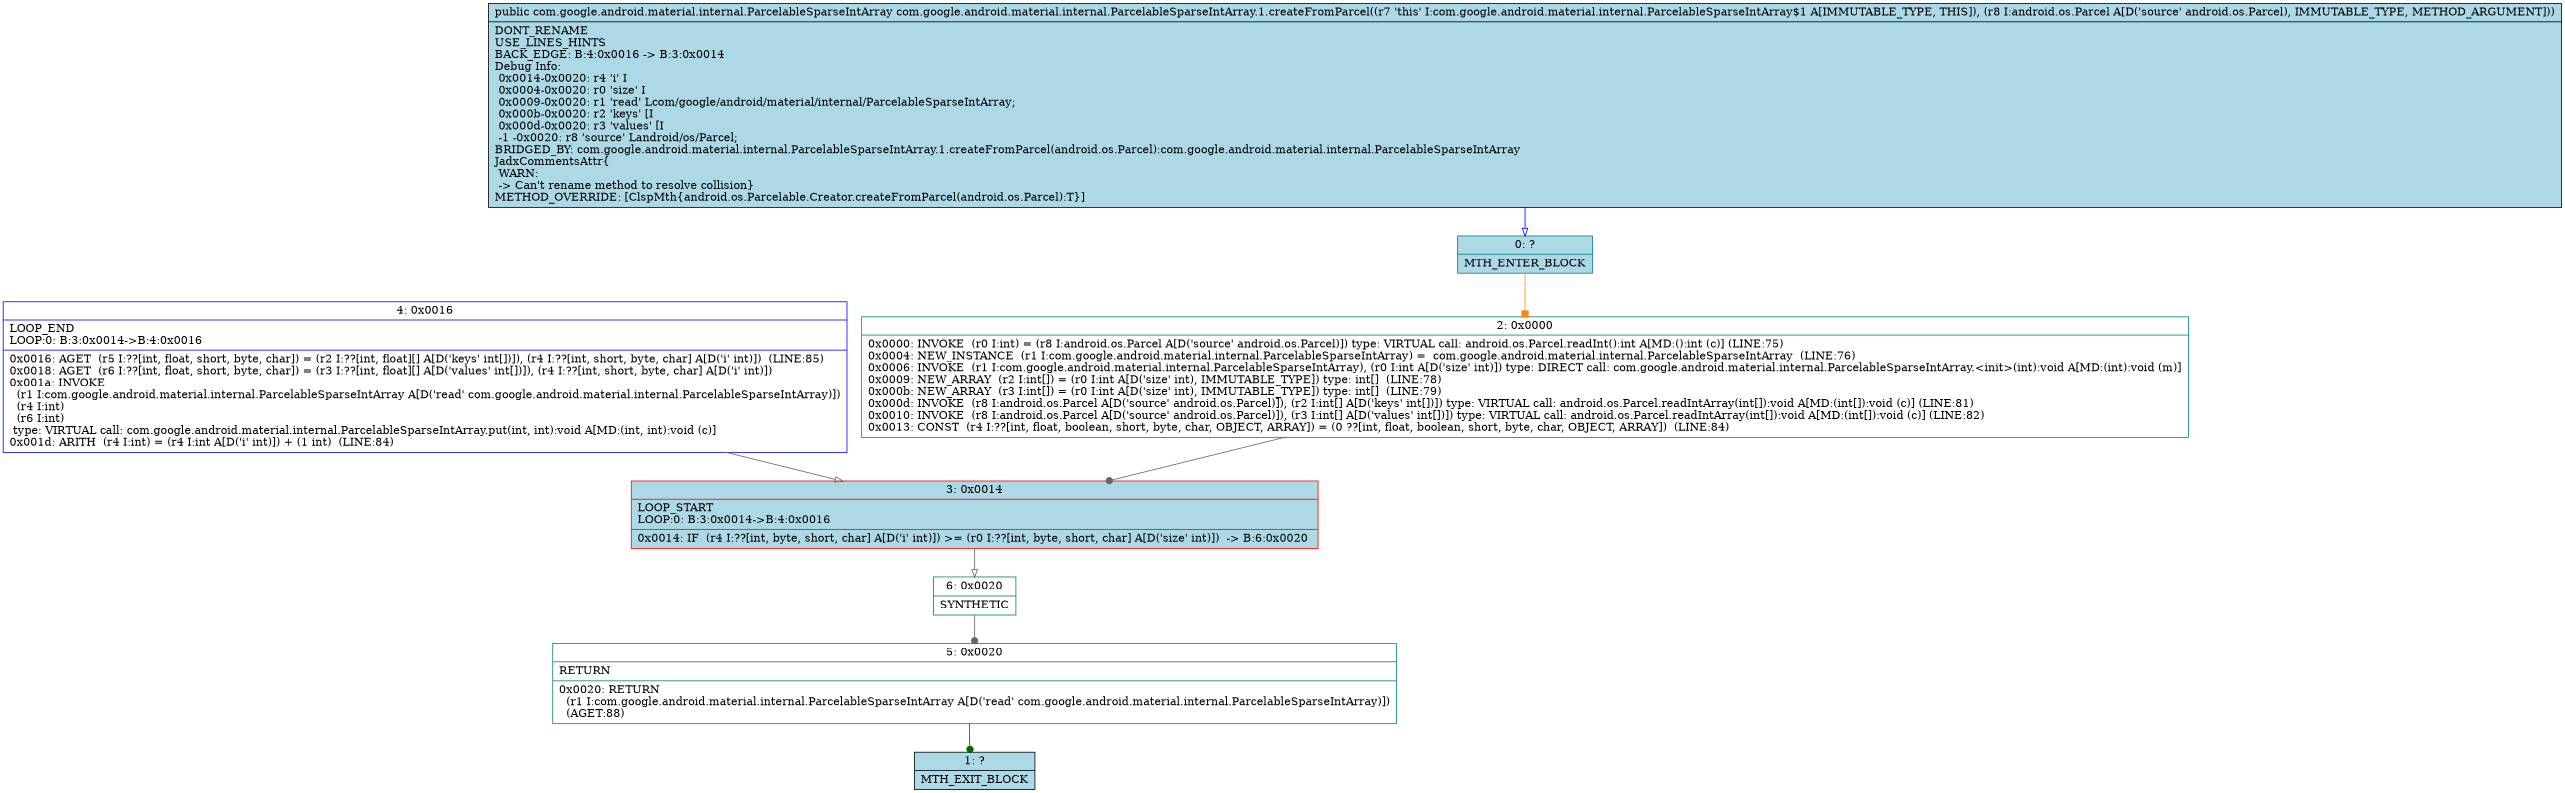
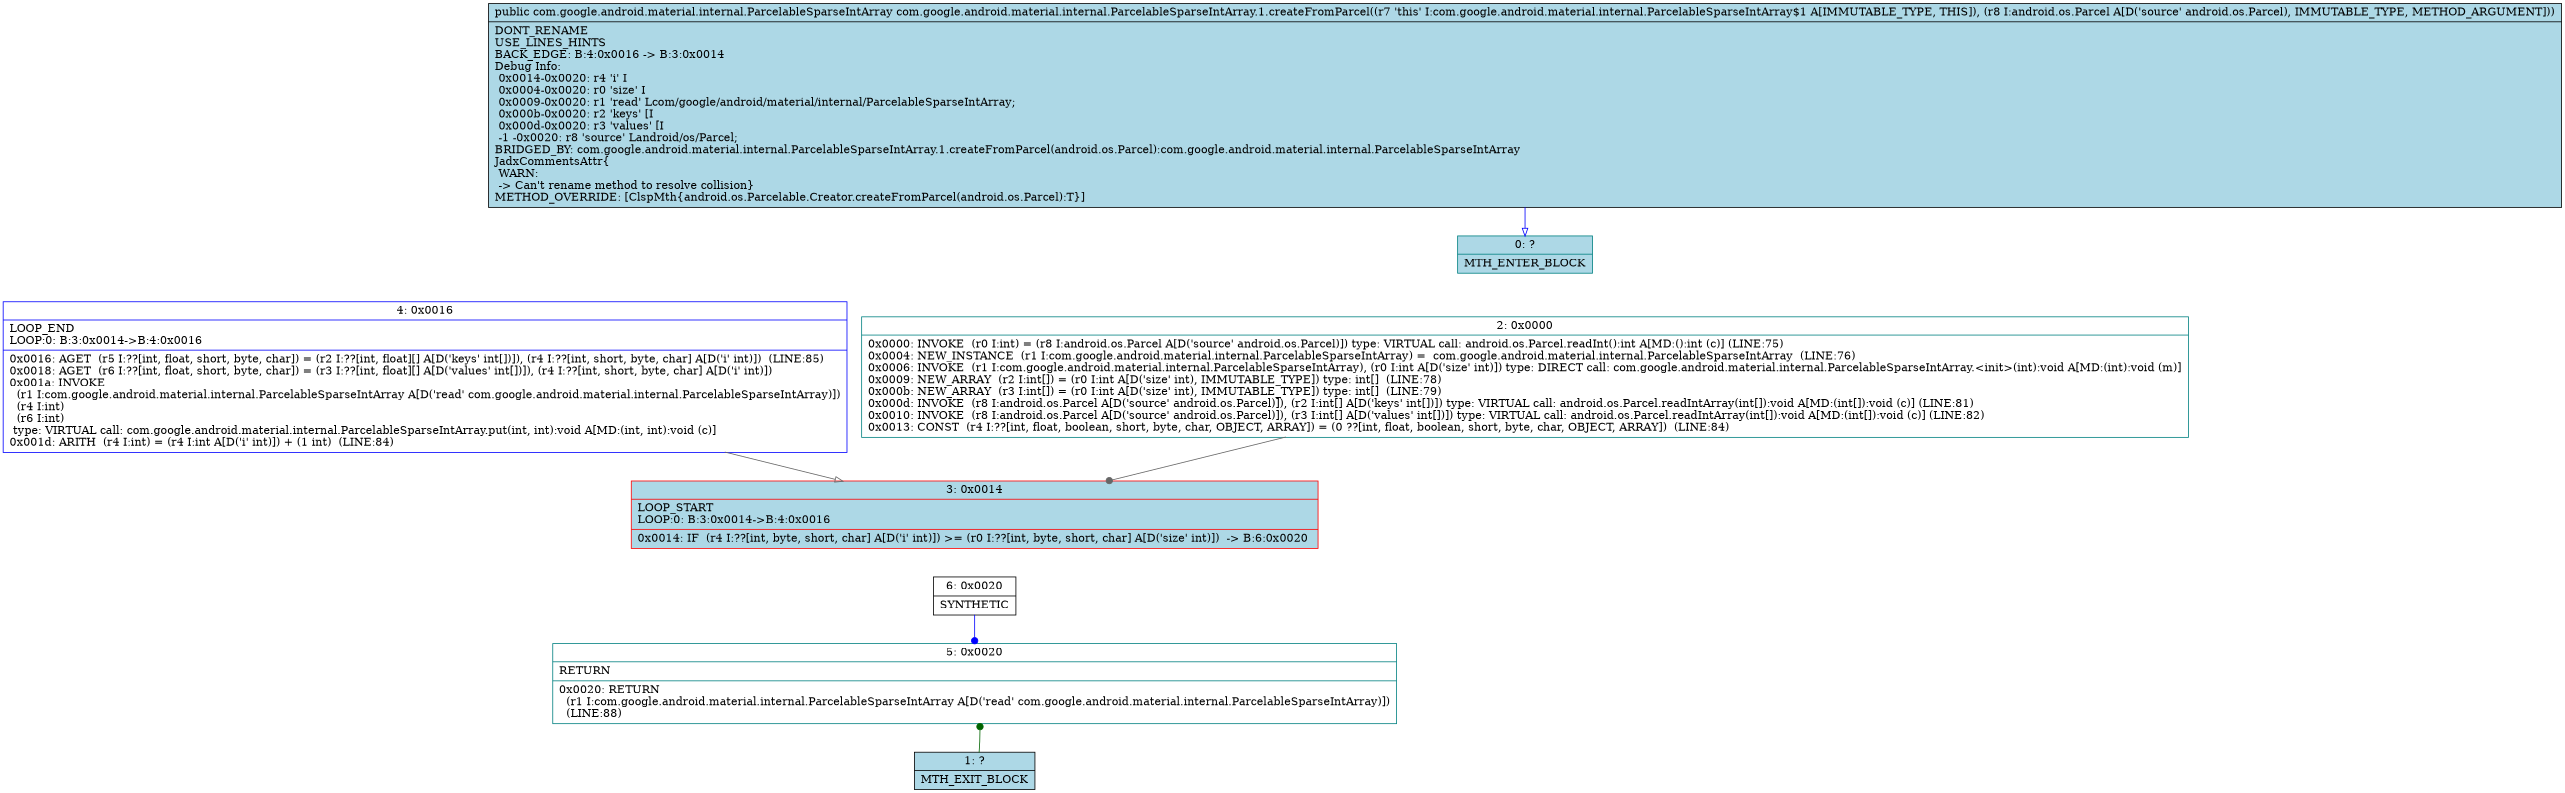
(1525, 291) -> none
(975, 559) -> none
(975, 596) -> (975, 596)
(975, 626) -> (975, 626)
(592, 714) -> (590, 714)
(969, 735) -> (980, 741)
